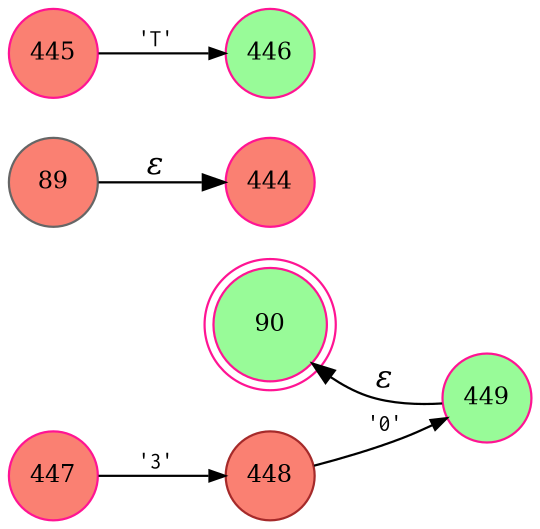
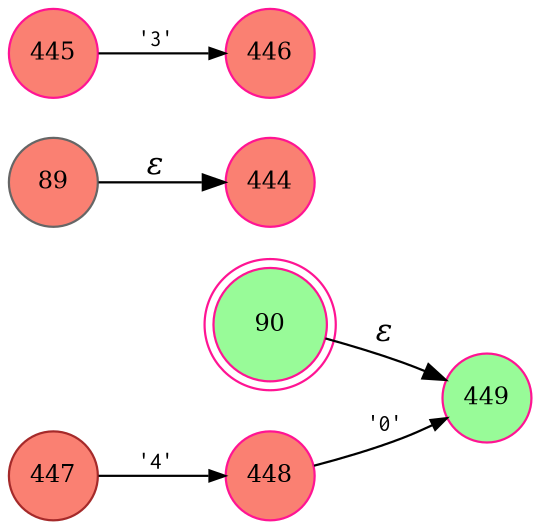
(156, 40) -> (156, 40)
(270, 53) -> (270, 53)
(384, 400) -> (376, 353)
(156, 463) -> (156, 463)
(53, 476) -> (53, 476)
(270, 476) -> (270, 476)
